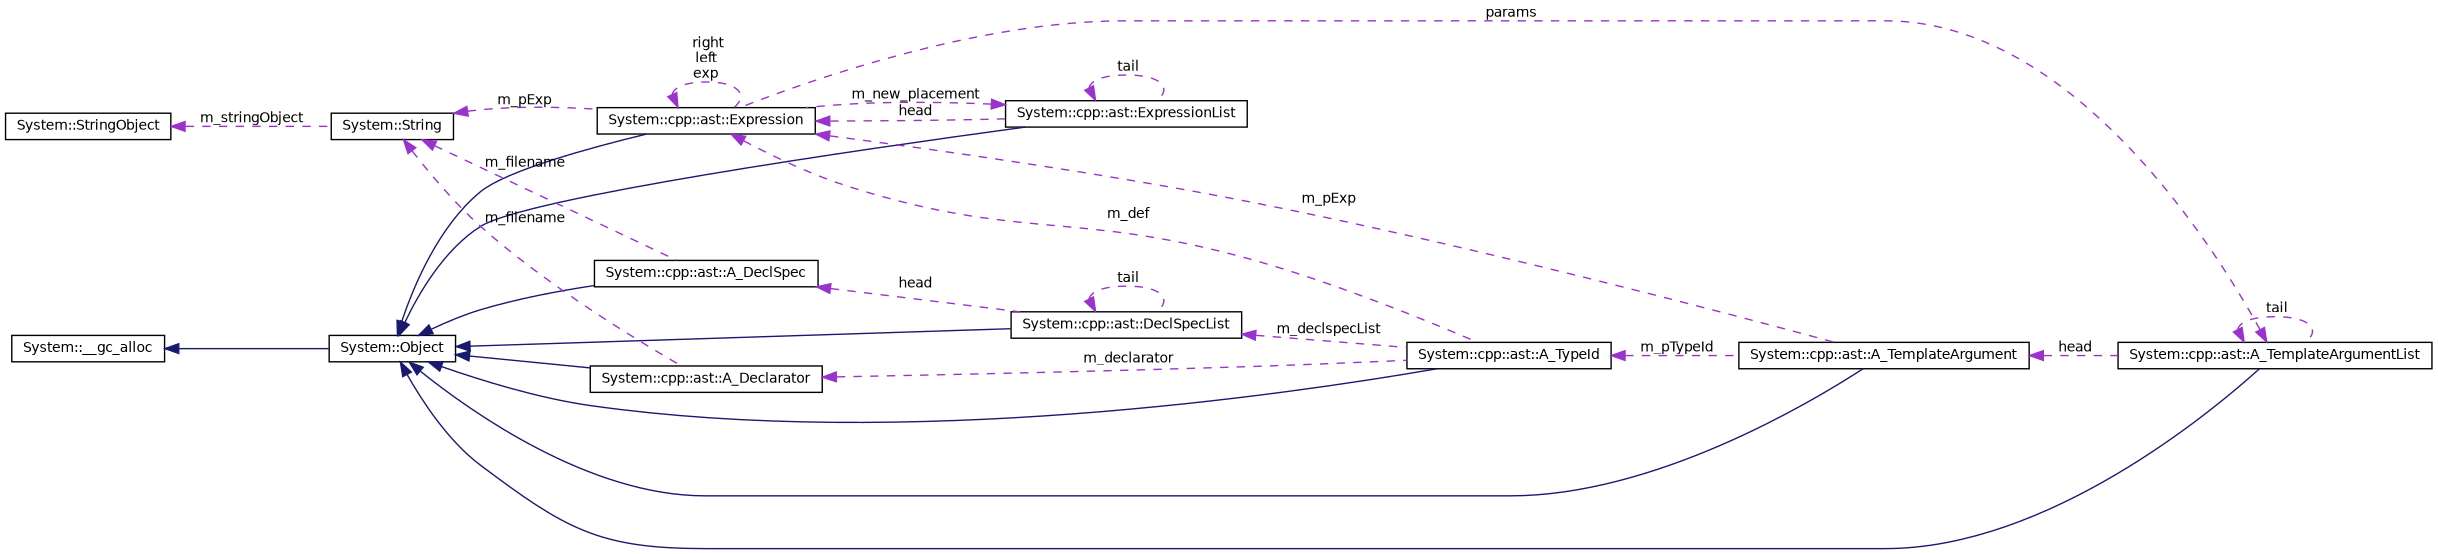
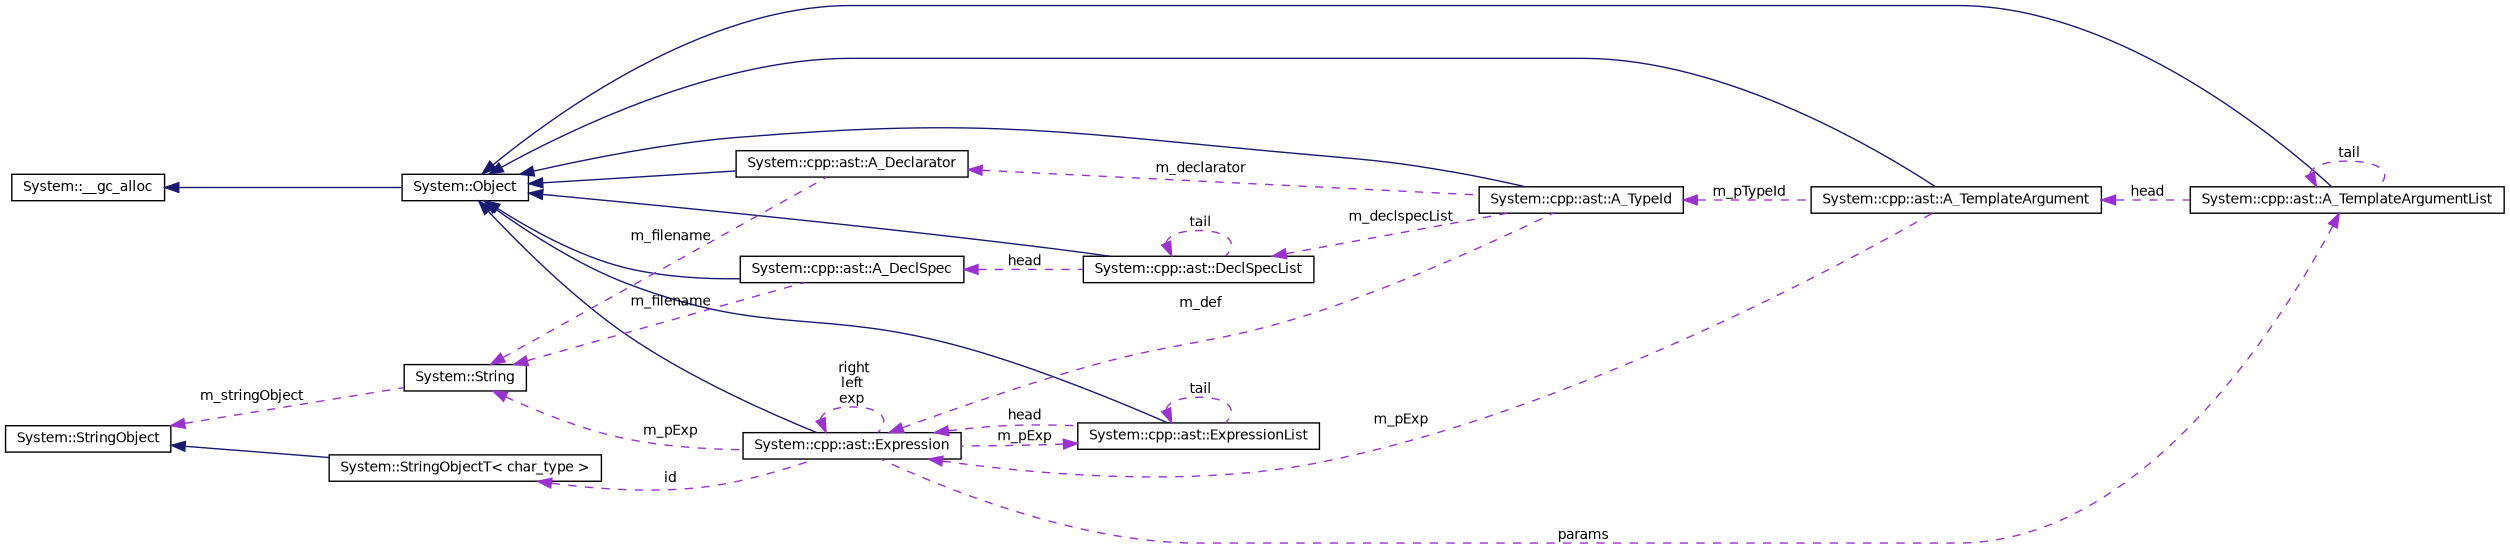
(914, 95) -> (1023, 437)
none -> (465, 468)
